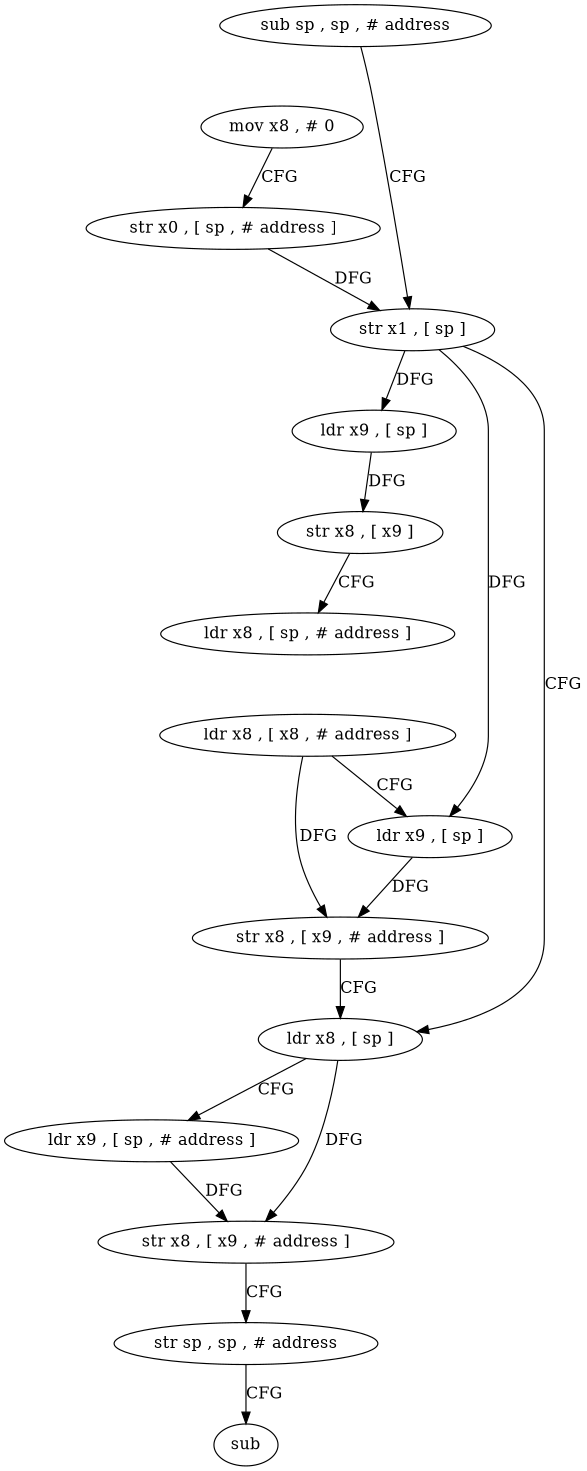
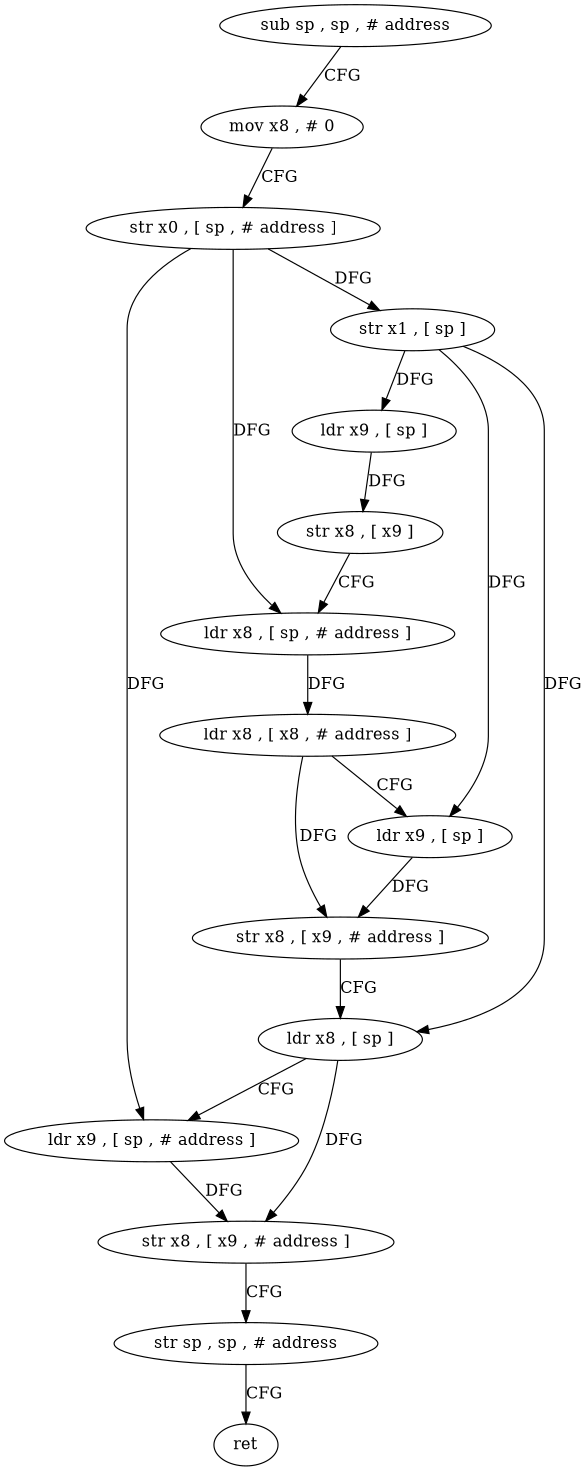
(386, 171) -> (322, 72)
none -> (233, 433)
none -> (127, 666)
none -> (308, 679)
(564, 685) -> (564, 685)
(246, 1445) -> (246, 1445)
